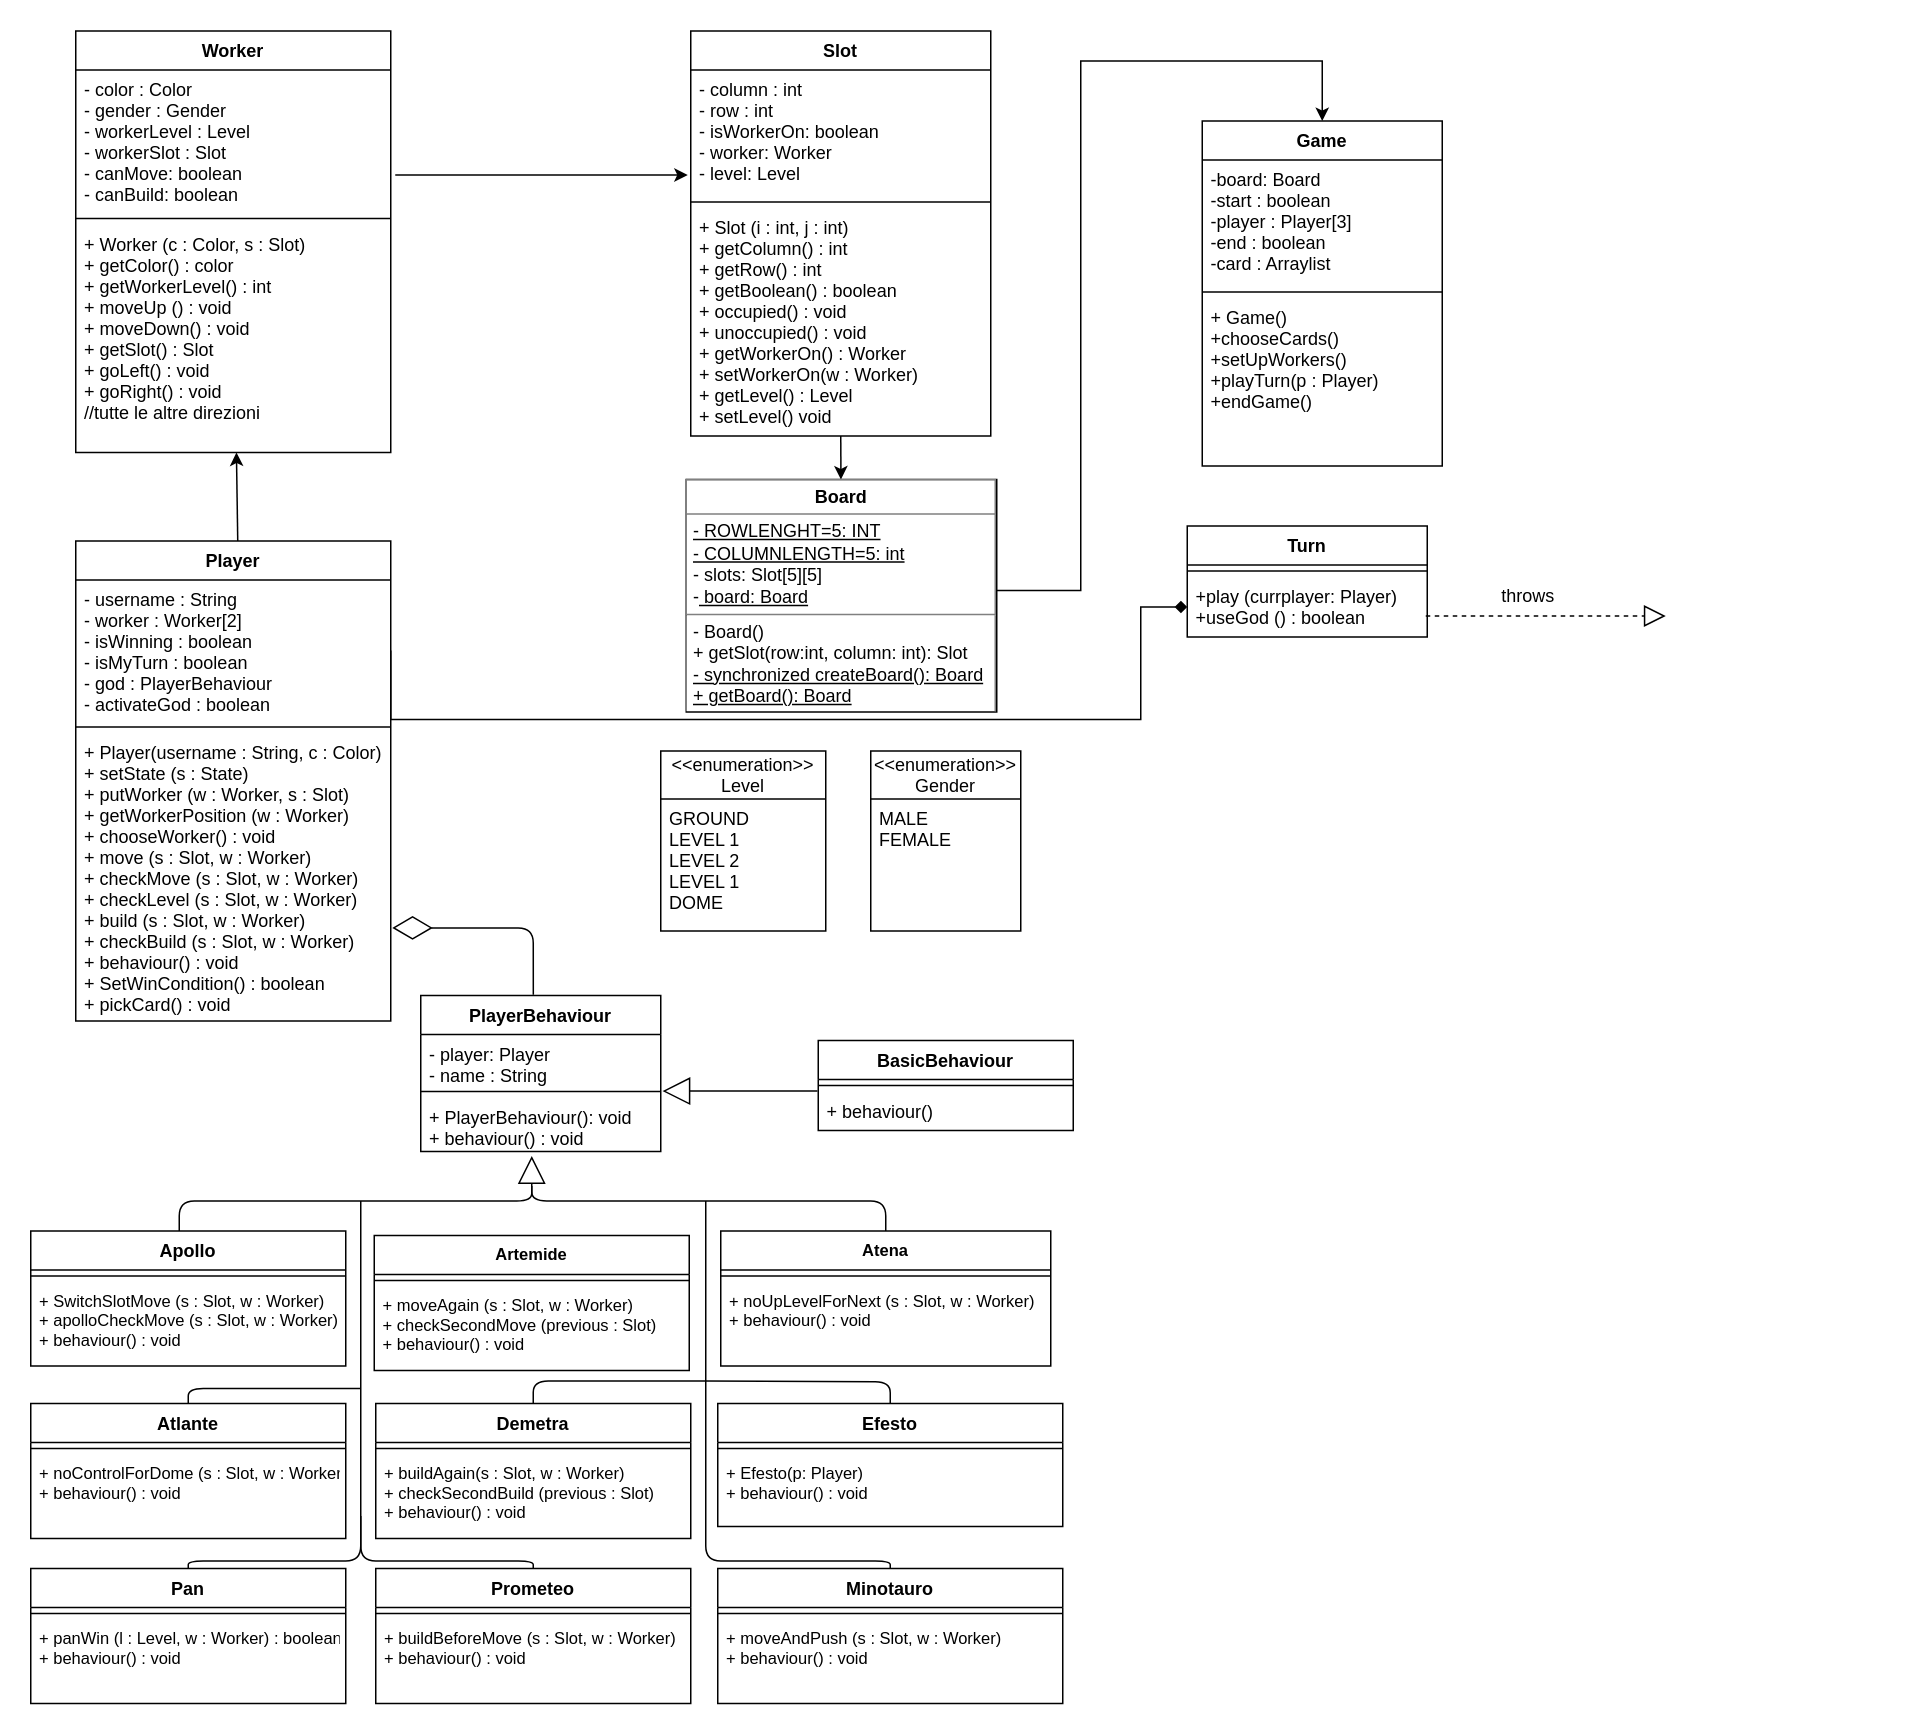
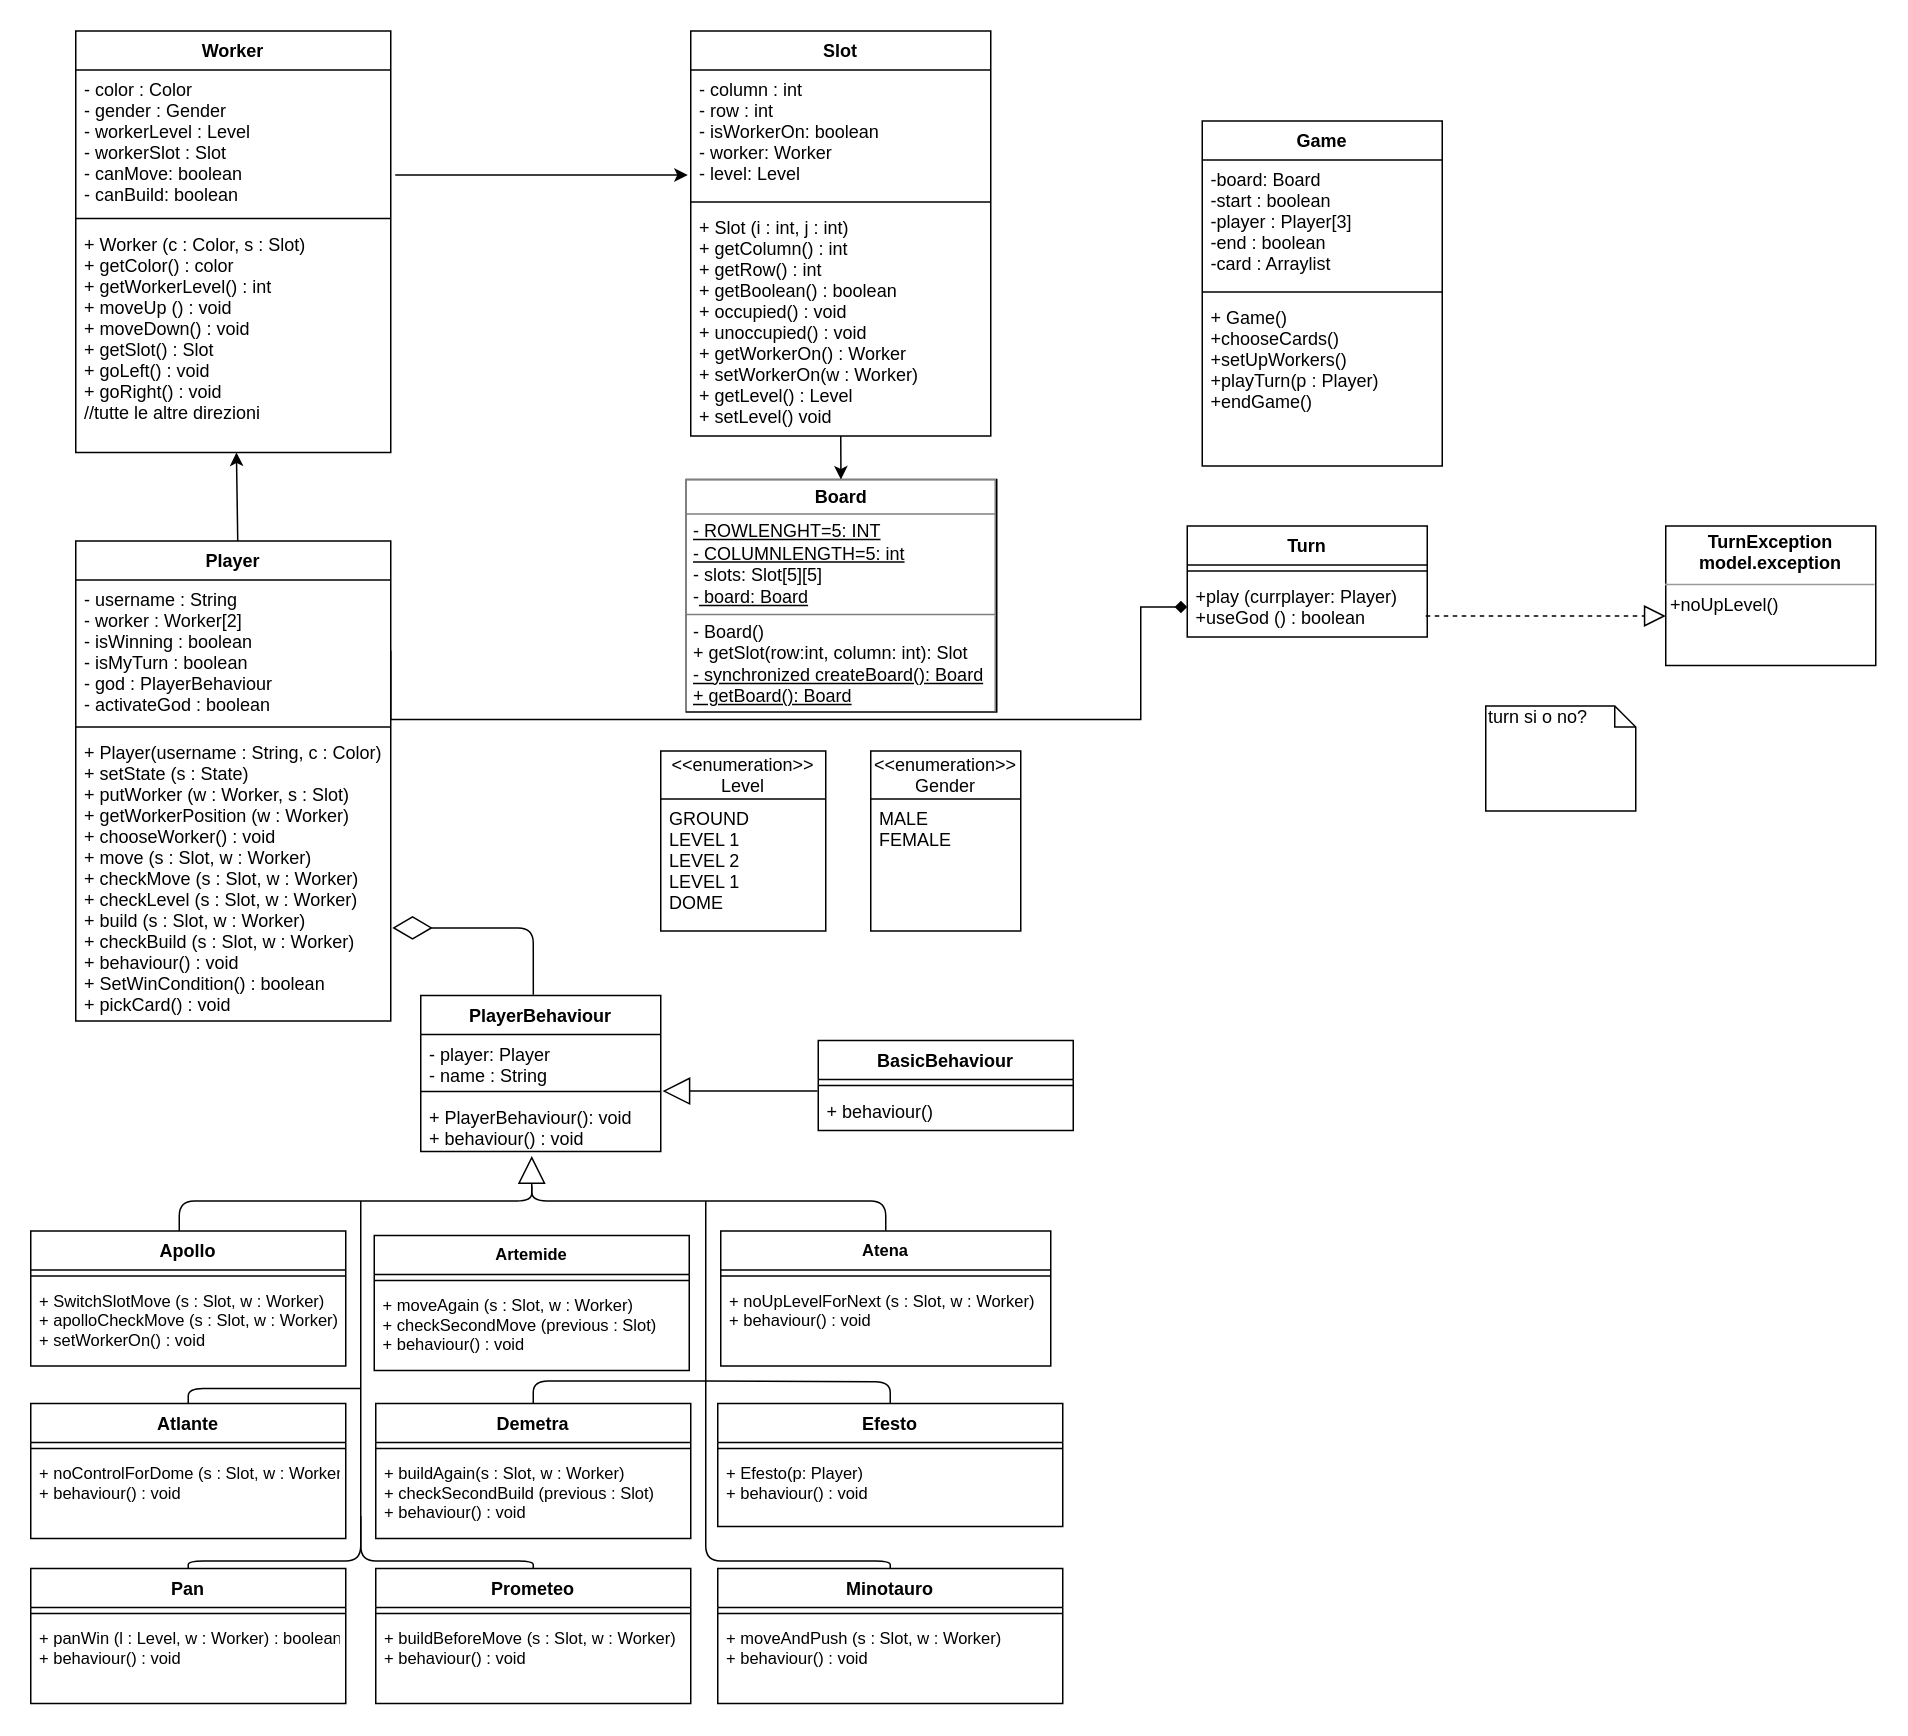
(1081, 222) -> none
(1528, 596) -> none
none -> (1771, 596)
none -> (1561, 758)
(191, 1301) -> (191, 1301)
